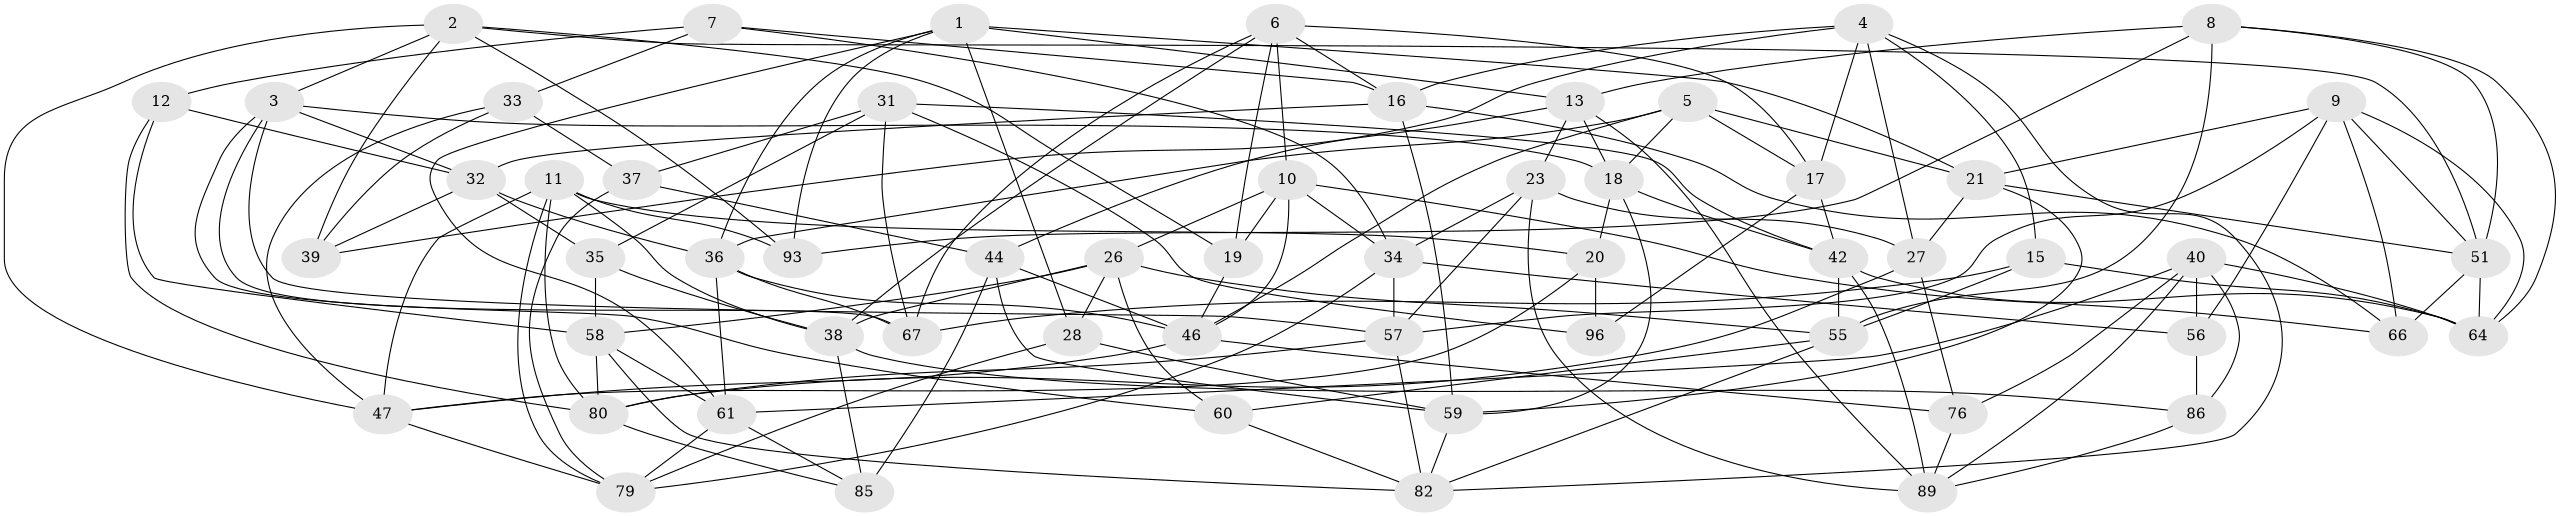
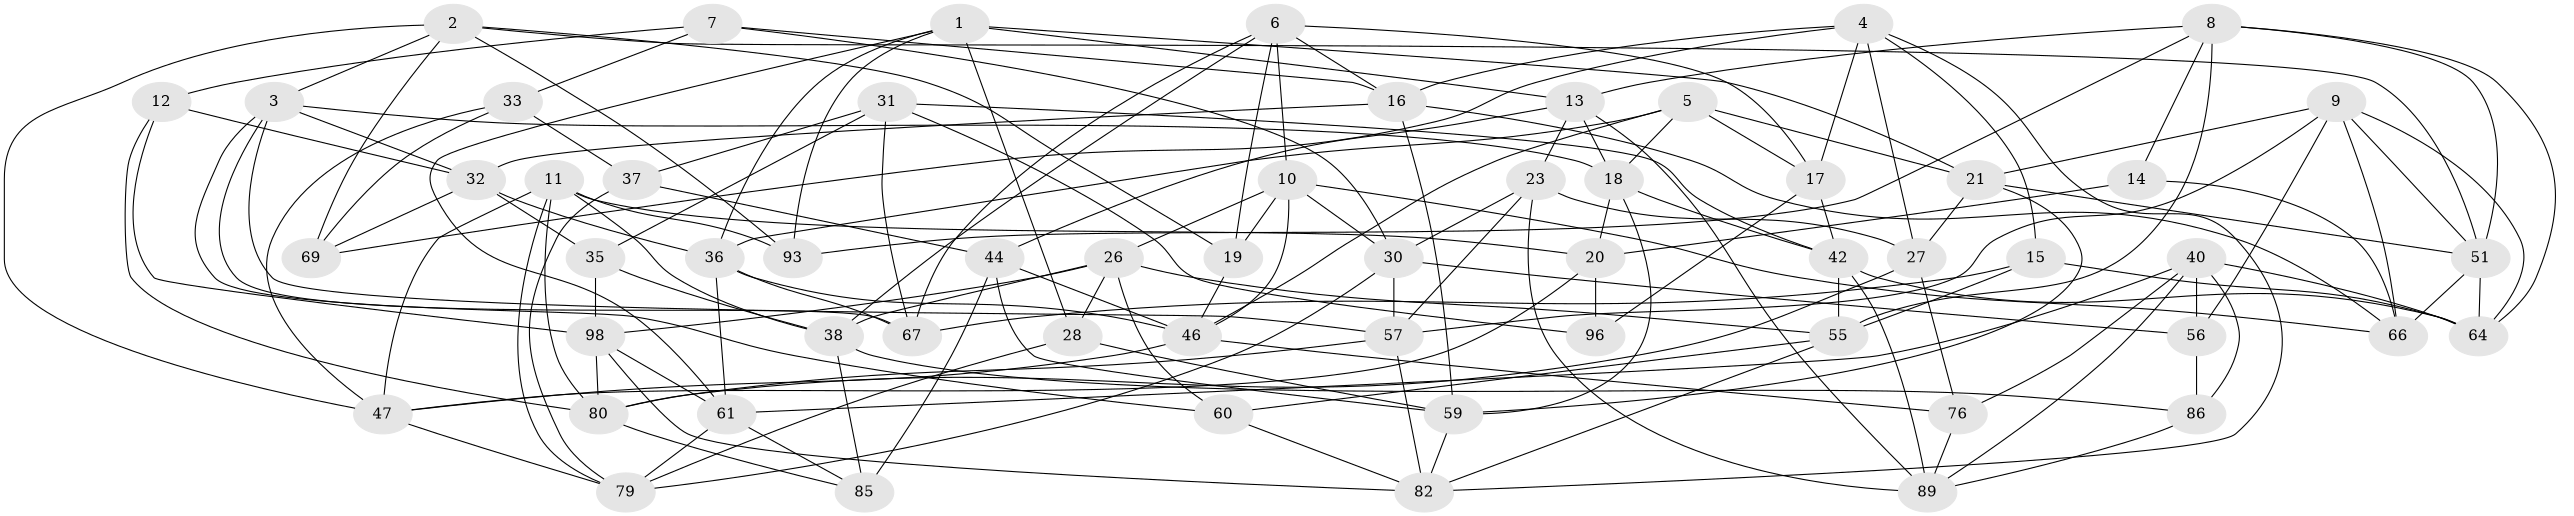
none -> (2137, 180)
(311, 258) -> (311, 258)
(1394, 258) -> (1394, 258)
(596, 336) -> (596, 336)
